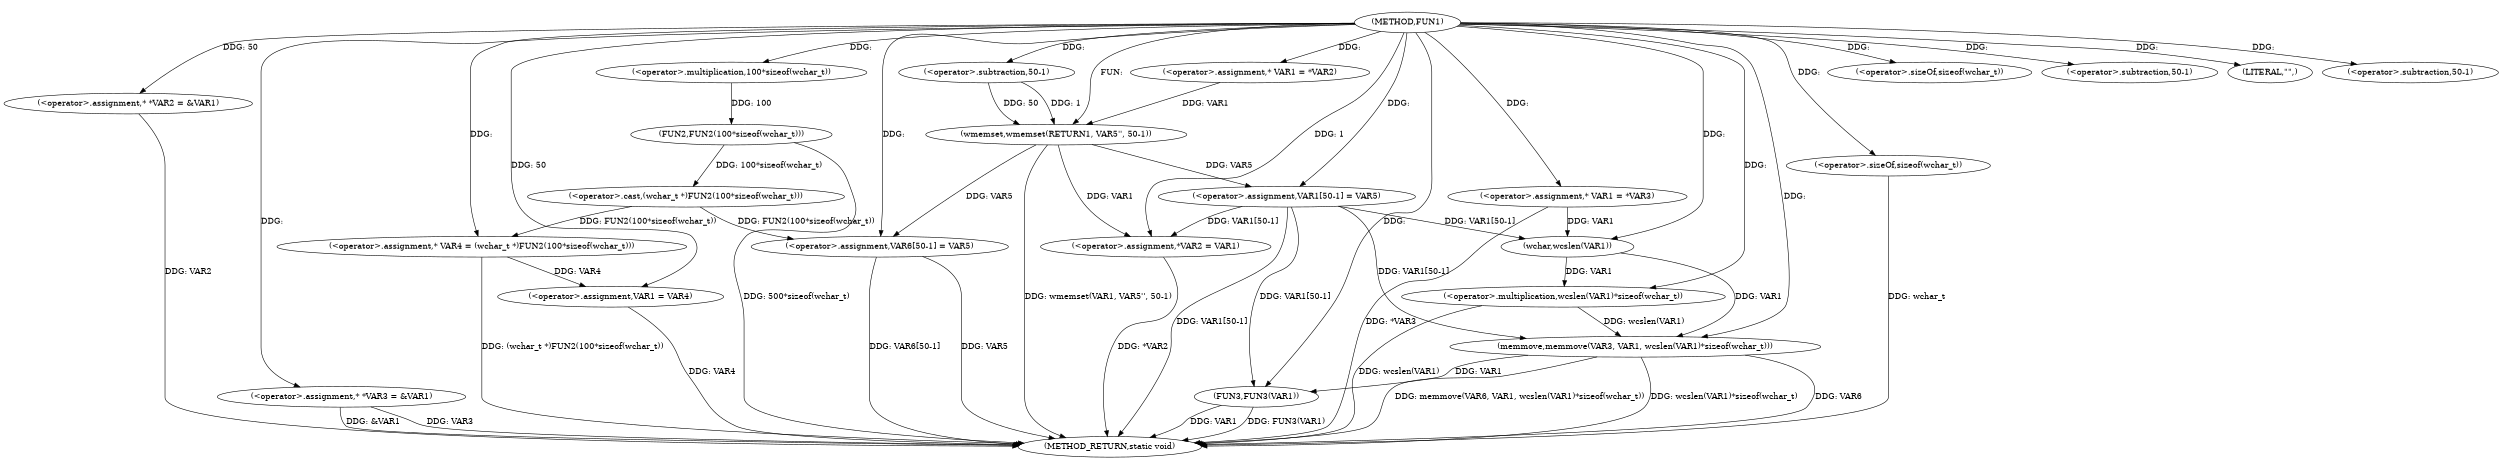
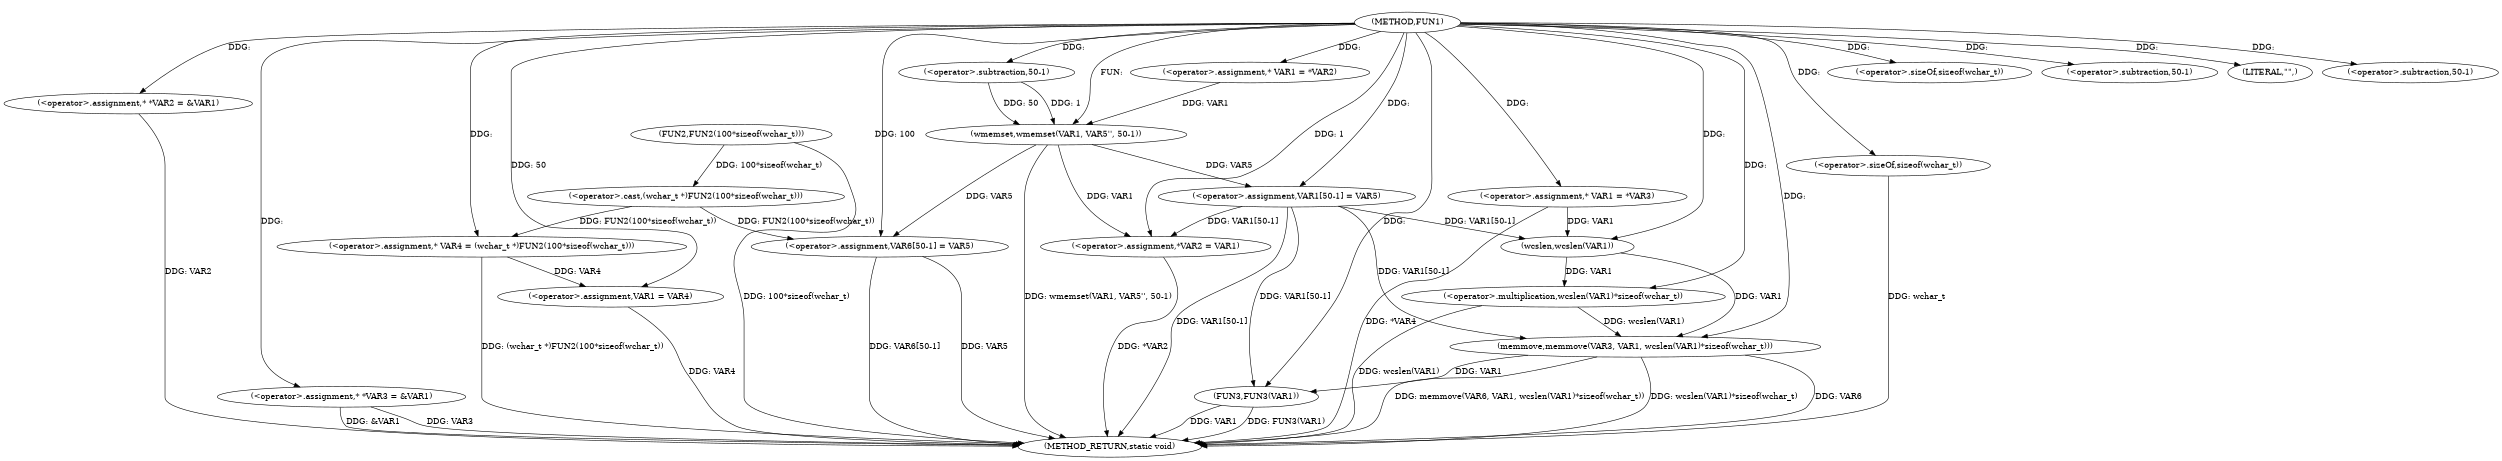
(241, 48) -> (241, 48)
(731, 73) -> none
(895, 135) -> (895, 135)
(1056, 135) -> (1056, 135)
(1567, 247) -> (1567, 247)
(797, 297) -> (797, 297)
(1391, 322) -> (1391, 322)
